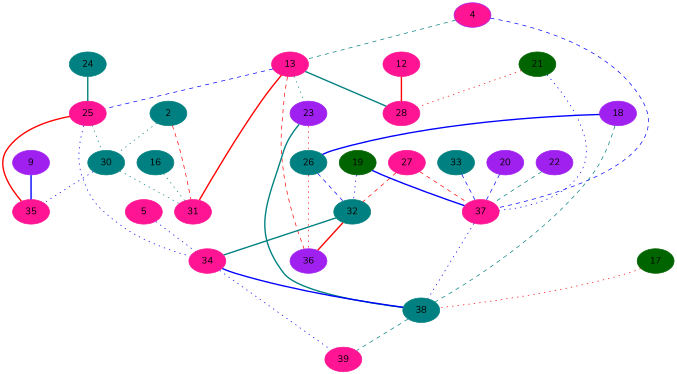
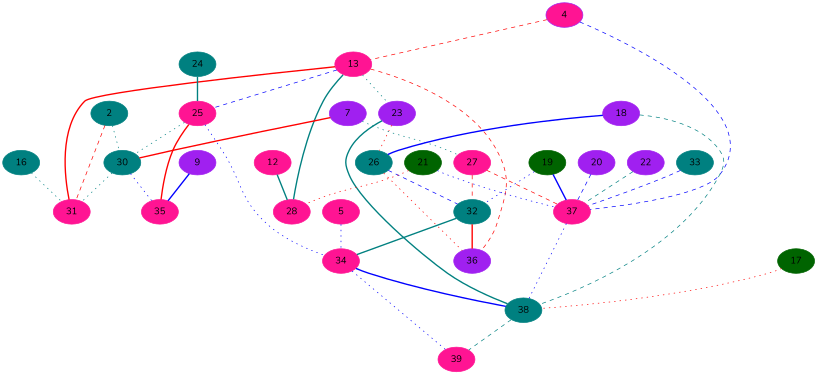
(381, 40) -> (459, 40)
(401, 89) -> (282, 187)
none -> (348, 113)
